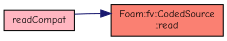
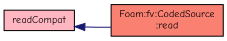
(88, 14) -> (98, 27)
